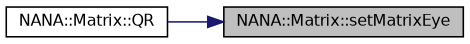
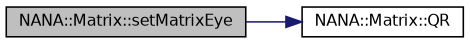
(188, 22) -> (266, 22)
